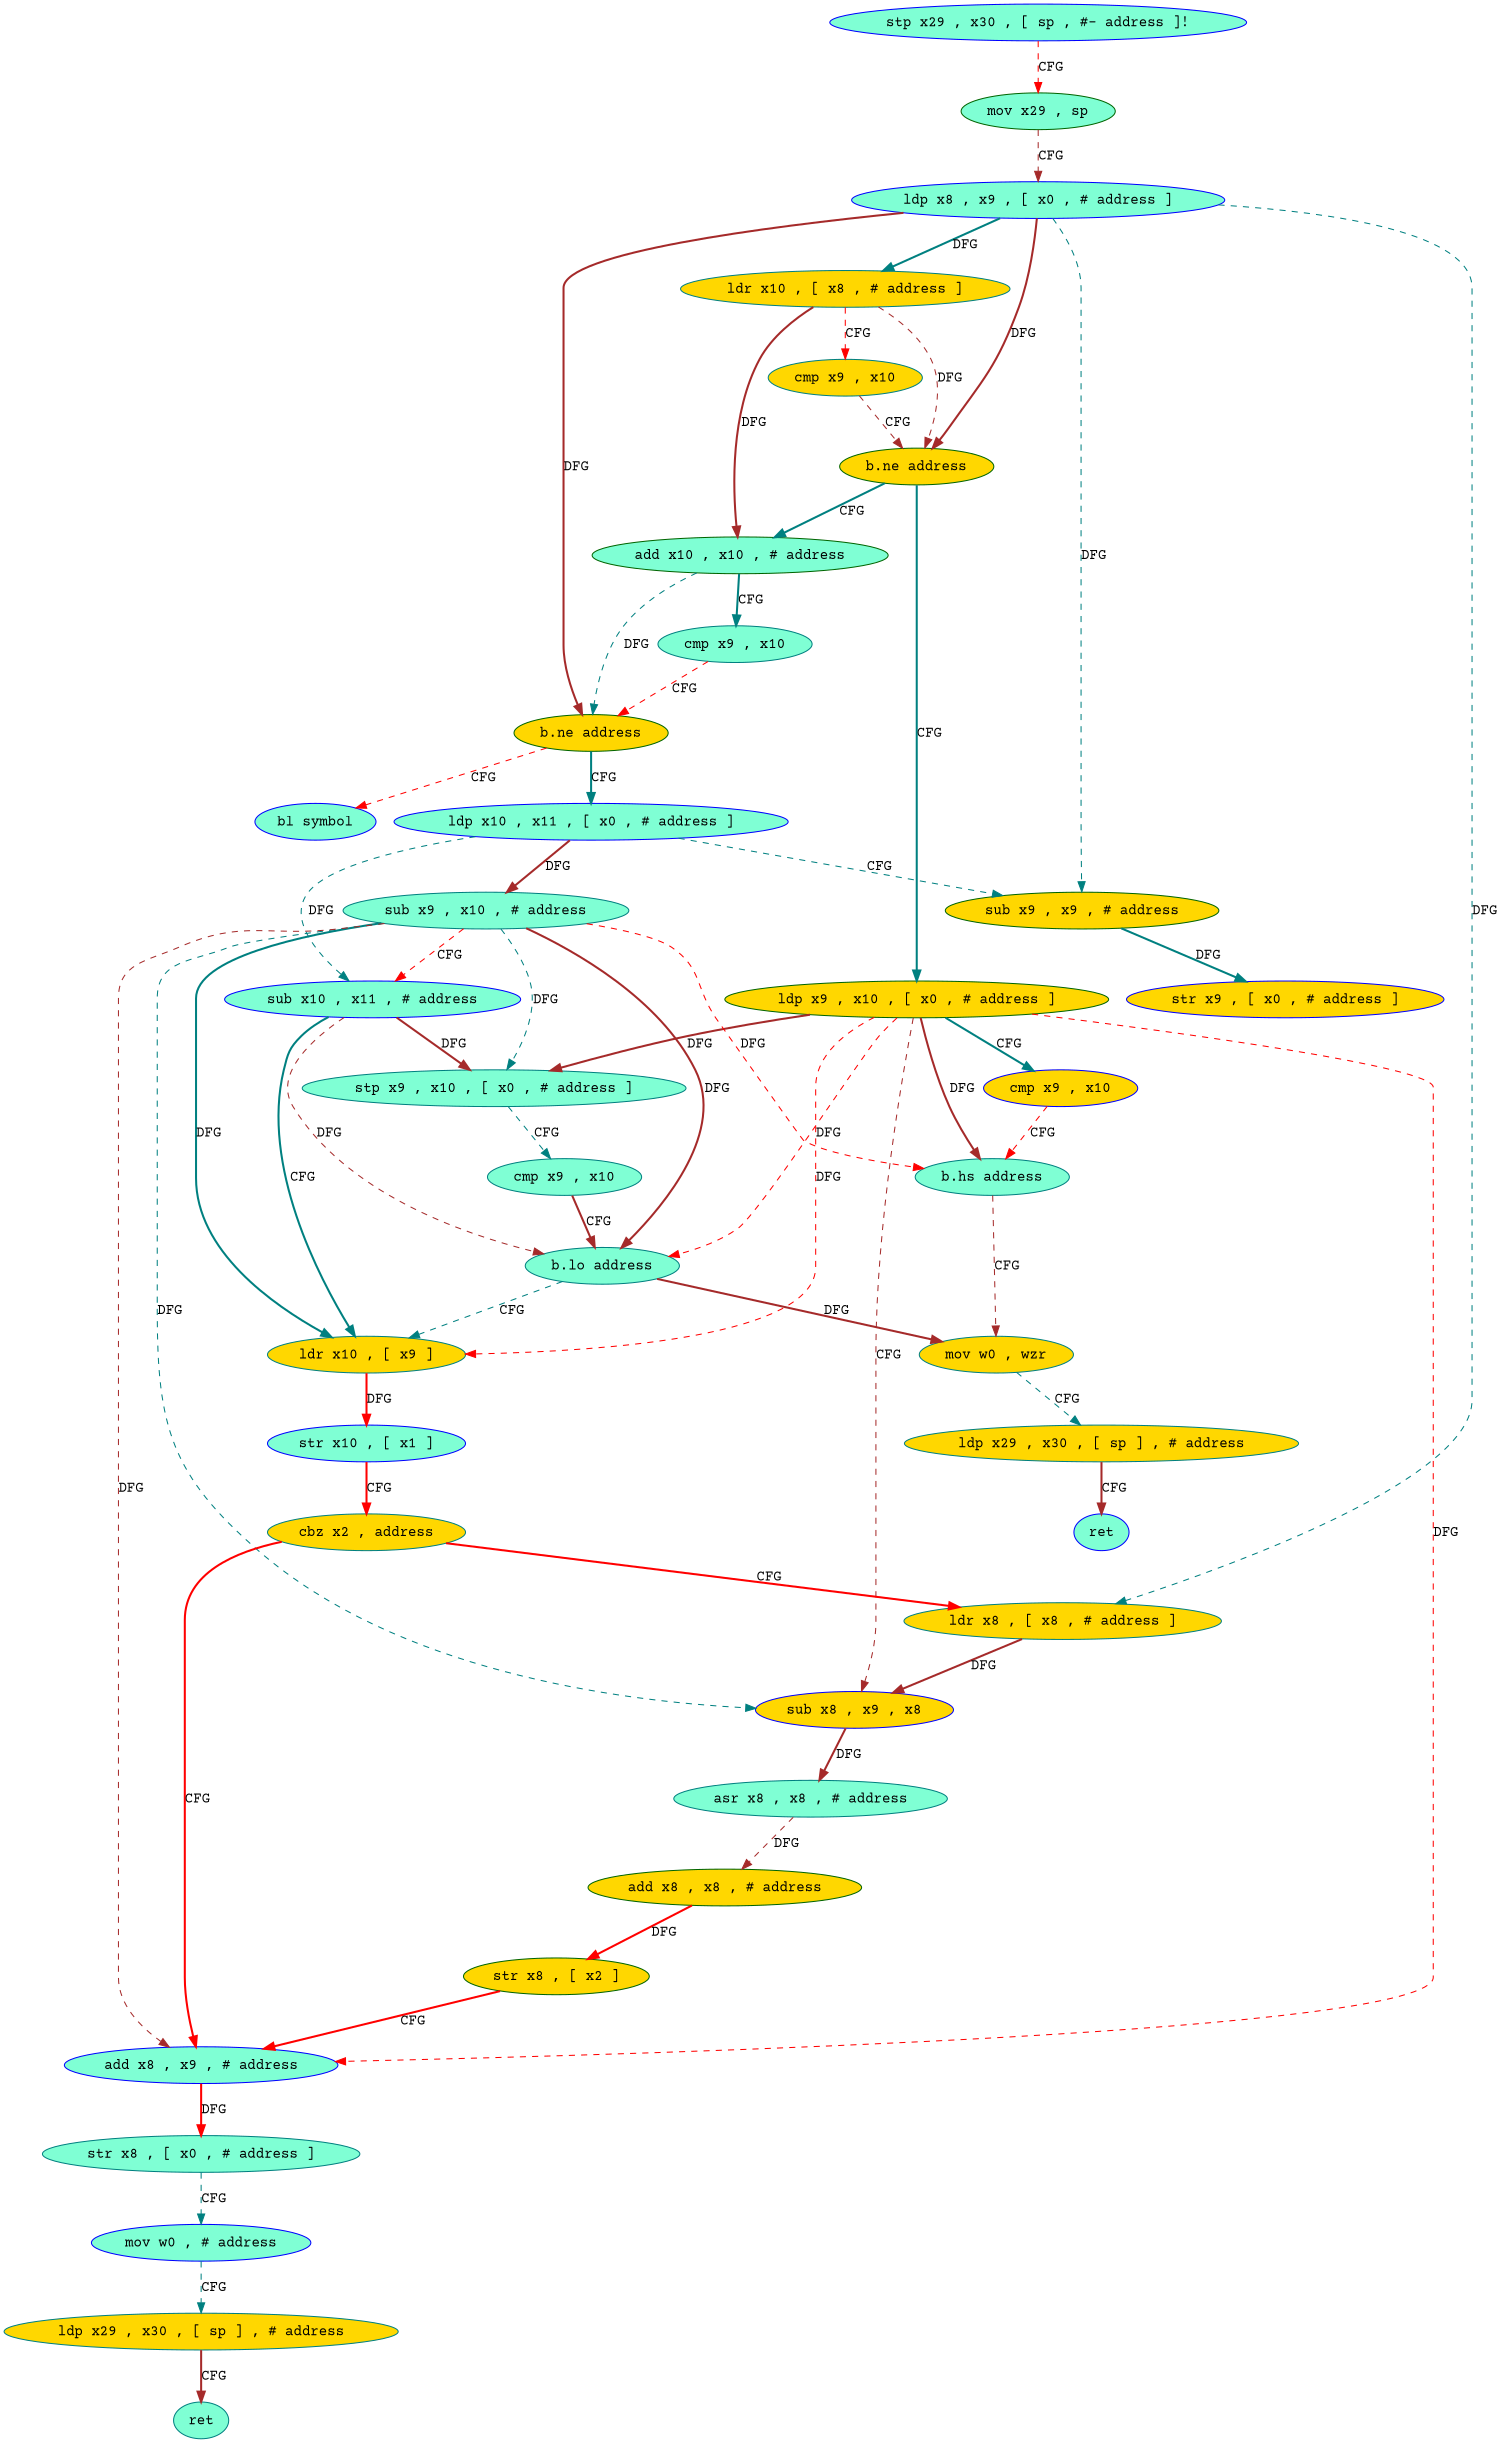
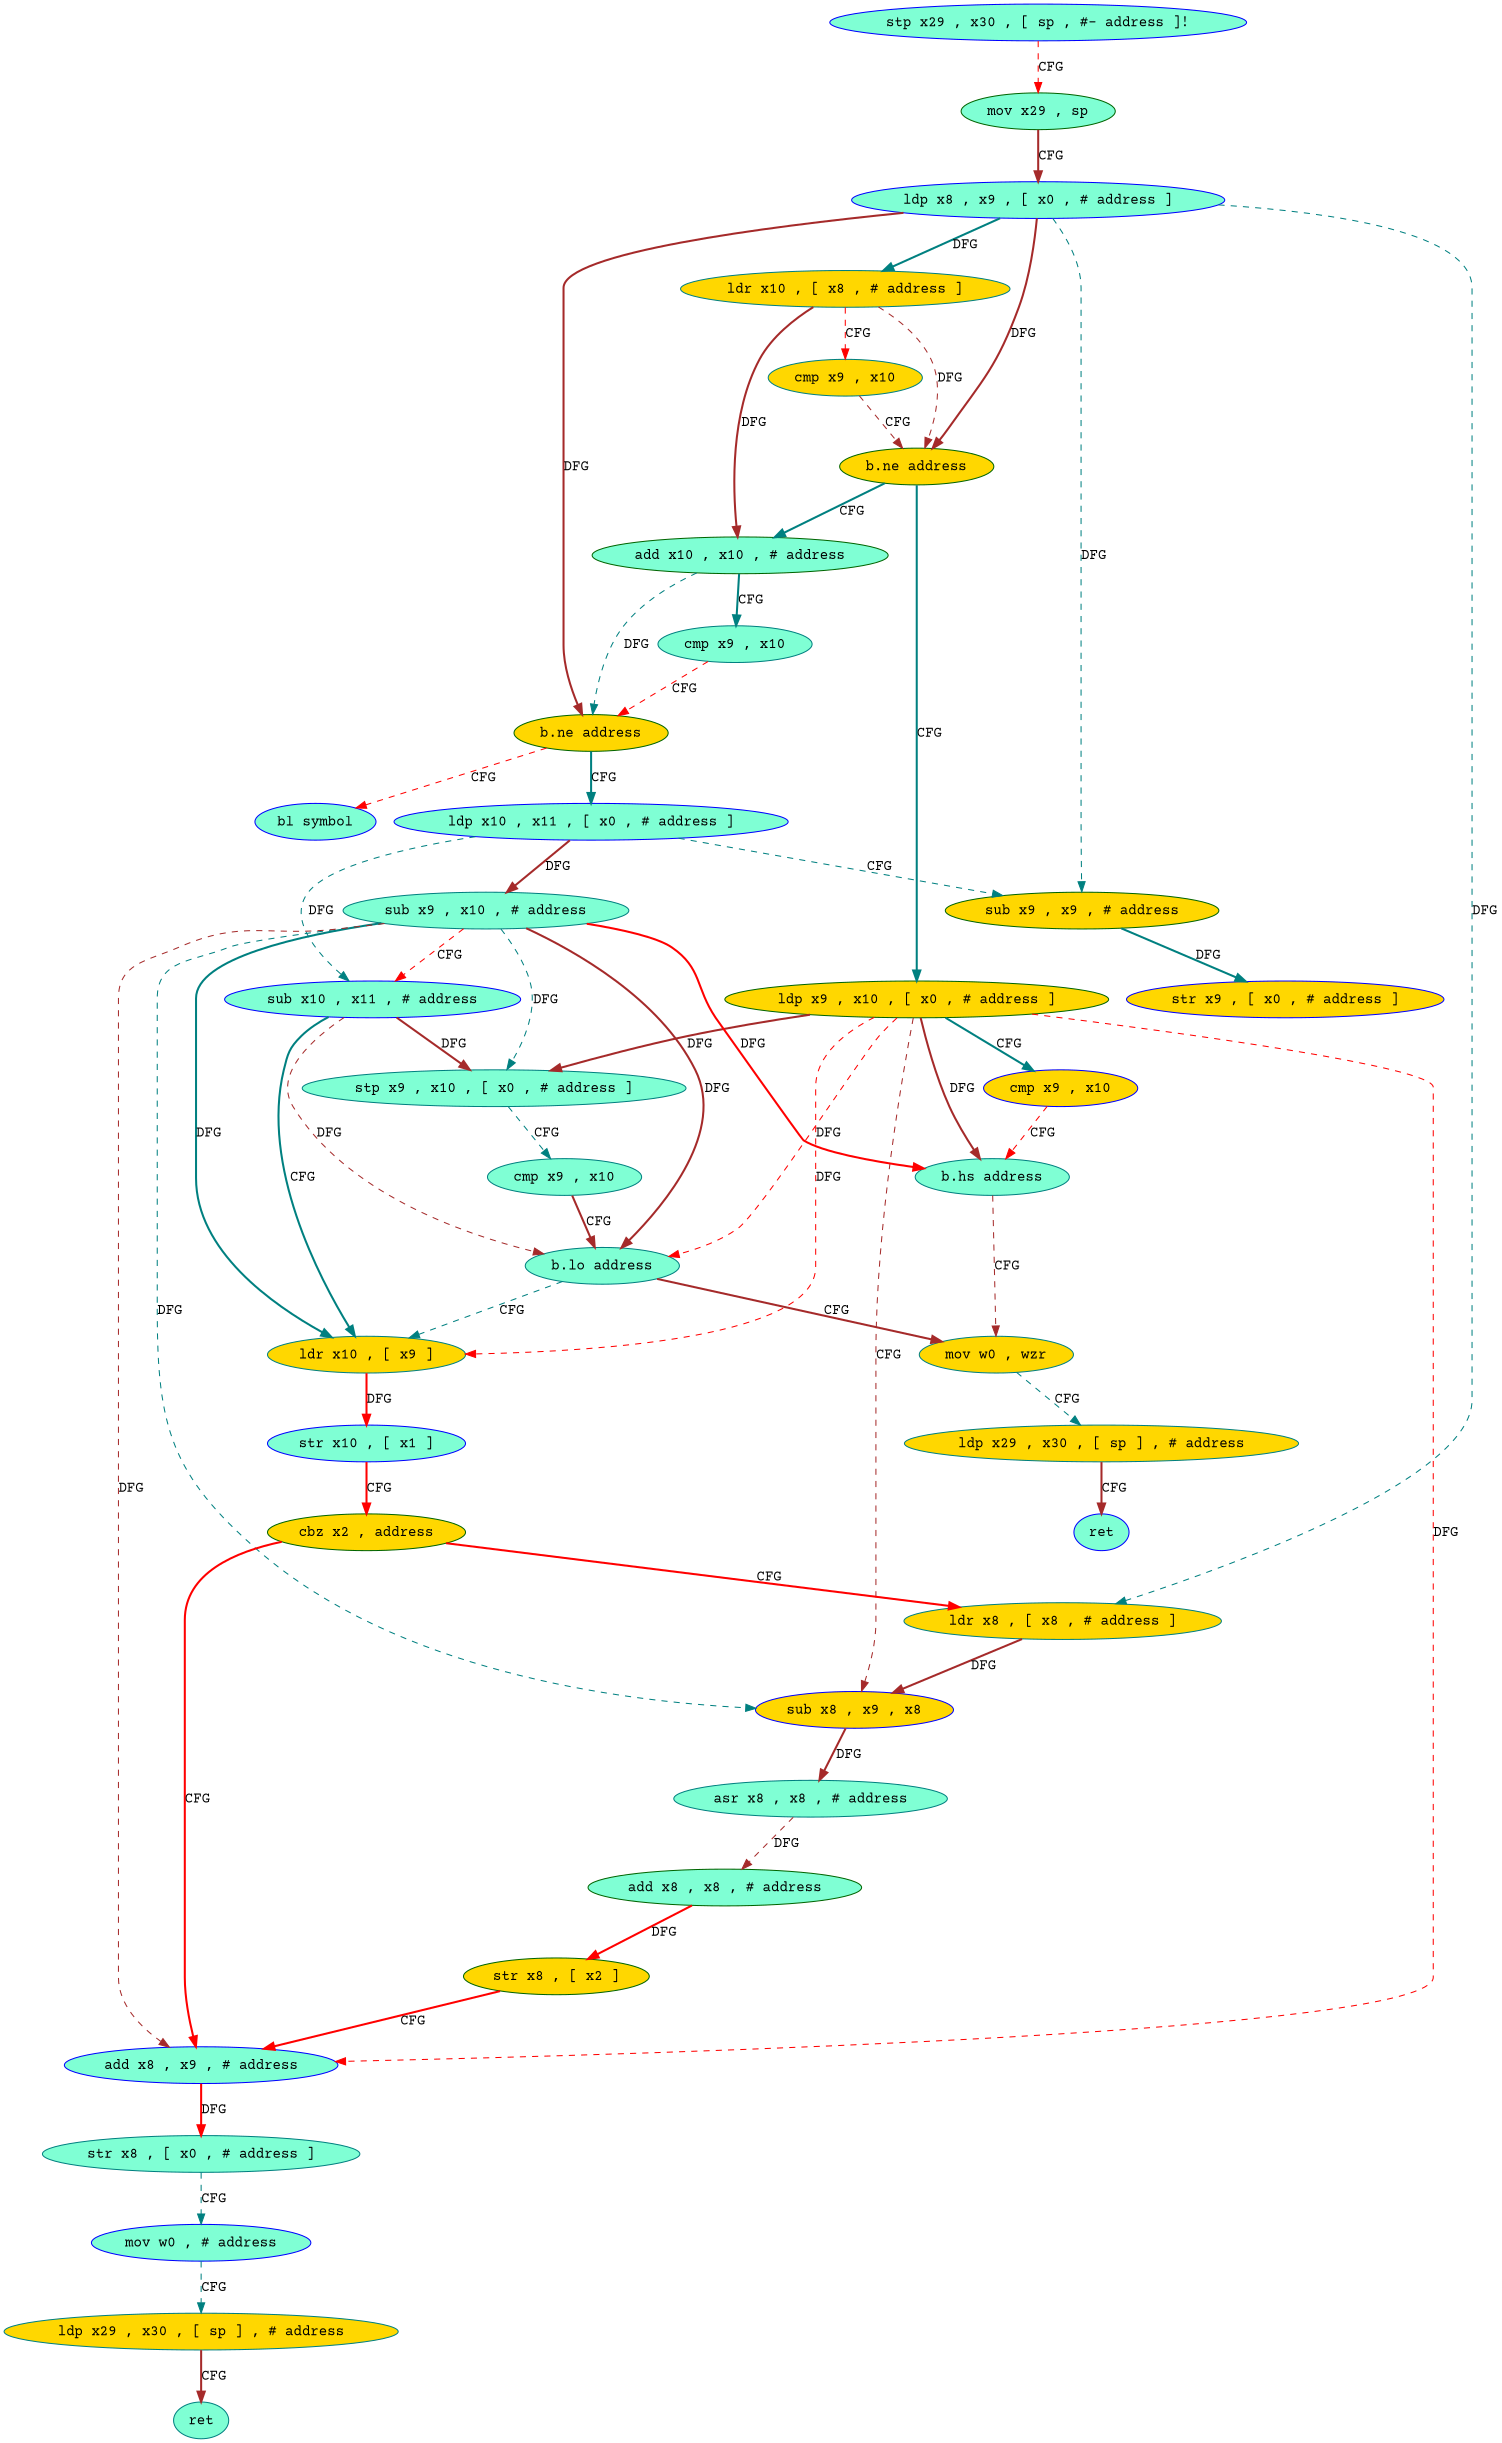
(1038, 151) -> (1038, 151)
(742, 1055) -> (742, 1055)
(837, 1310) -> (837, 1310)
(367, 1532) -> (367, 1532)
(725, 1888) -> (725, 1888)
